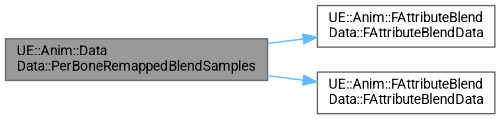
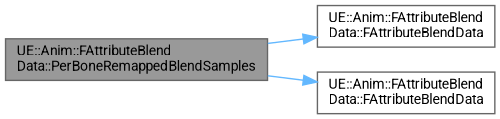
(137, 60) -> (137, 60)
